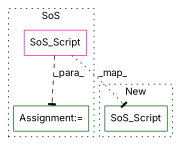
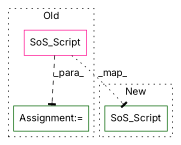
(51, 16) -> (51, 16)
